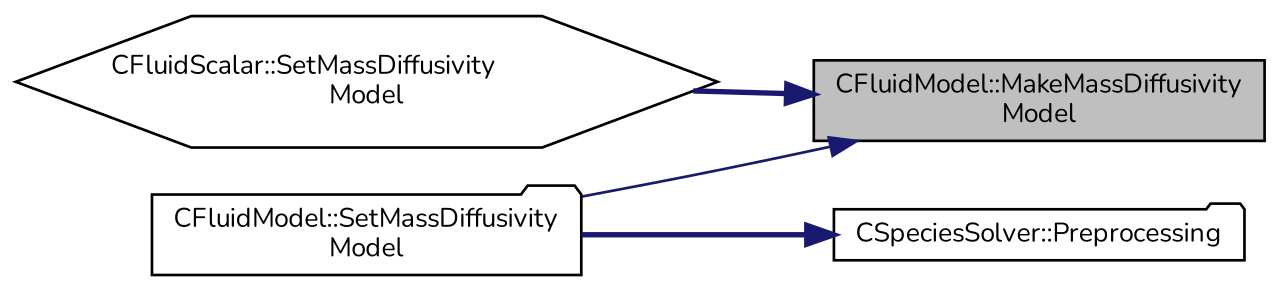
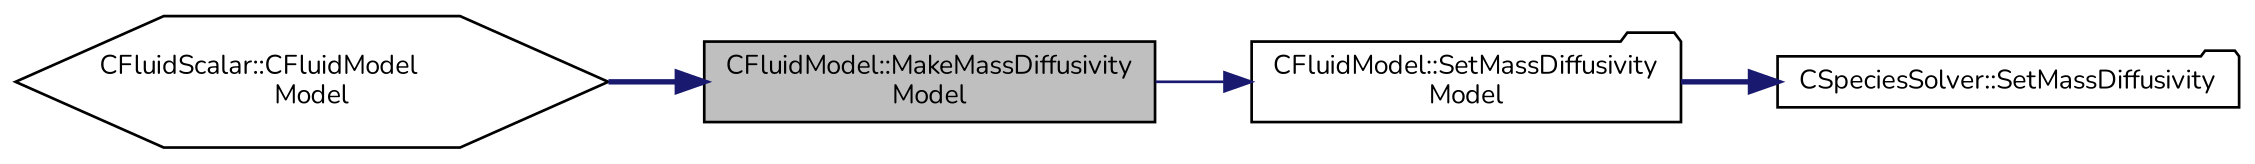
(367, 82) -> (312, 82)
(706, 173) -> (1190, 82)
(1039, 235) -> (2008, 82)
